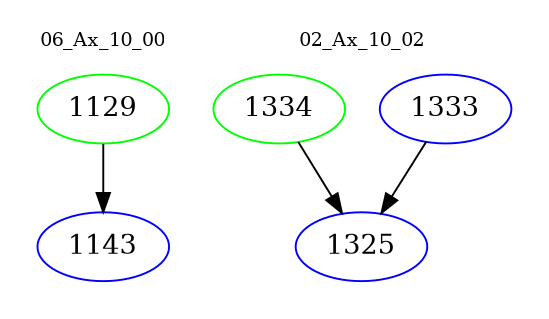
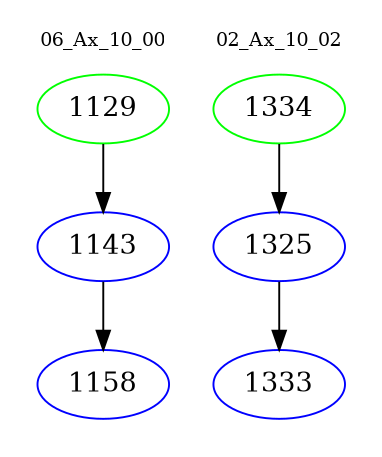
(409, 169) -> (279, 306)
none -> (103, 384)
